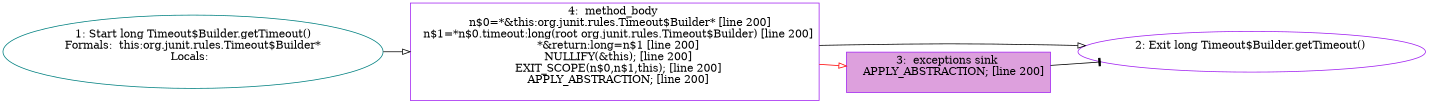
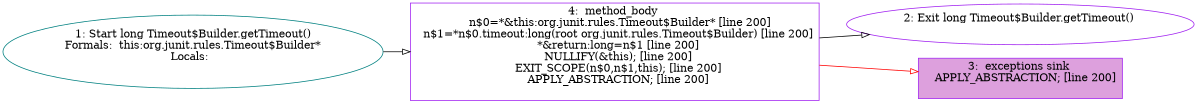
(1074, 64) -> none
